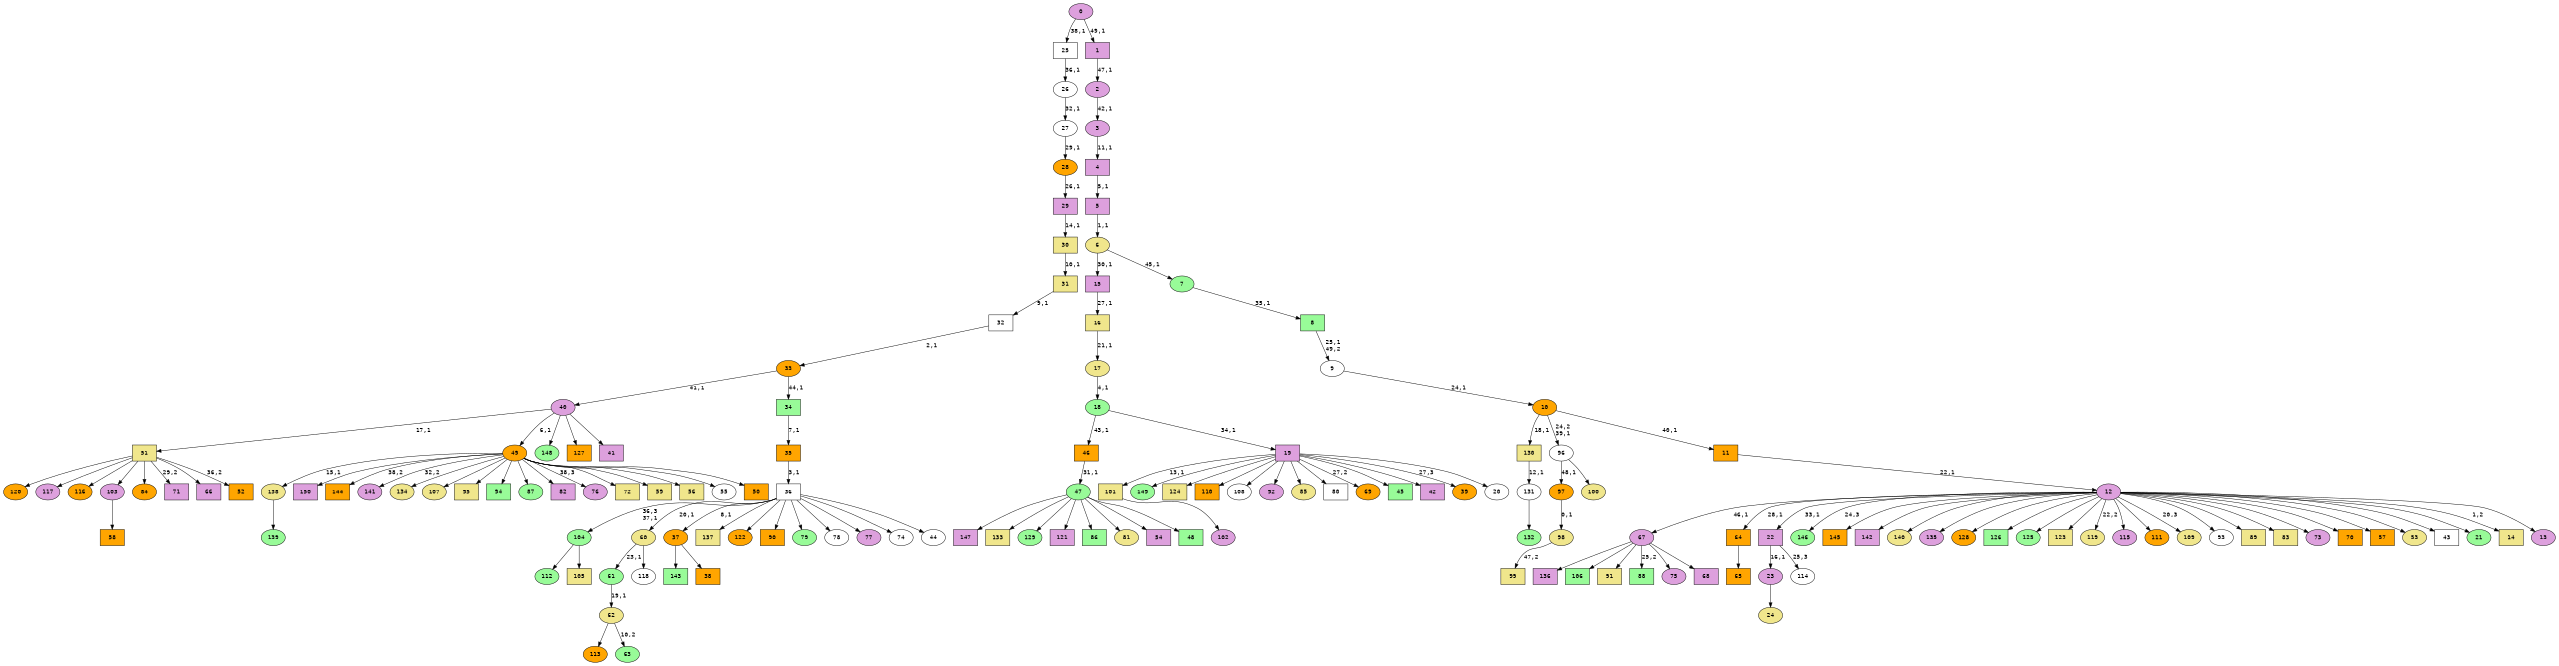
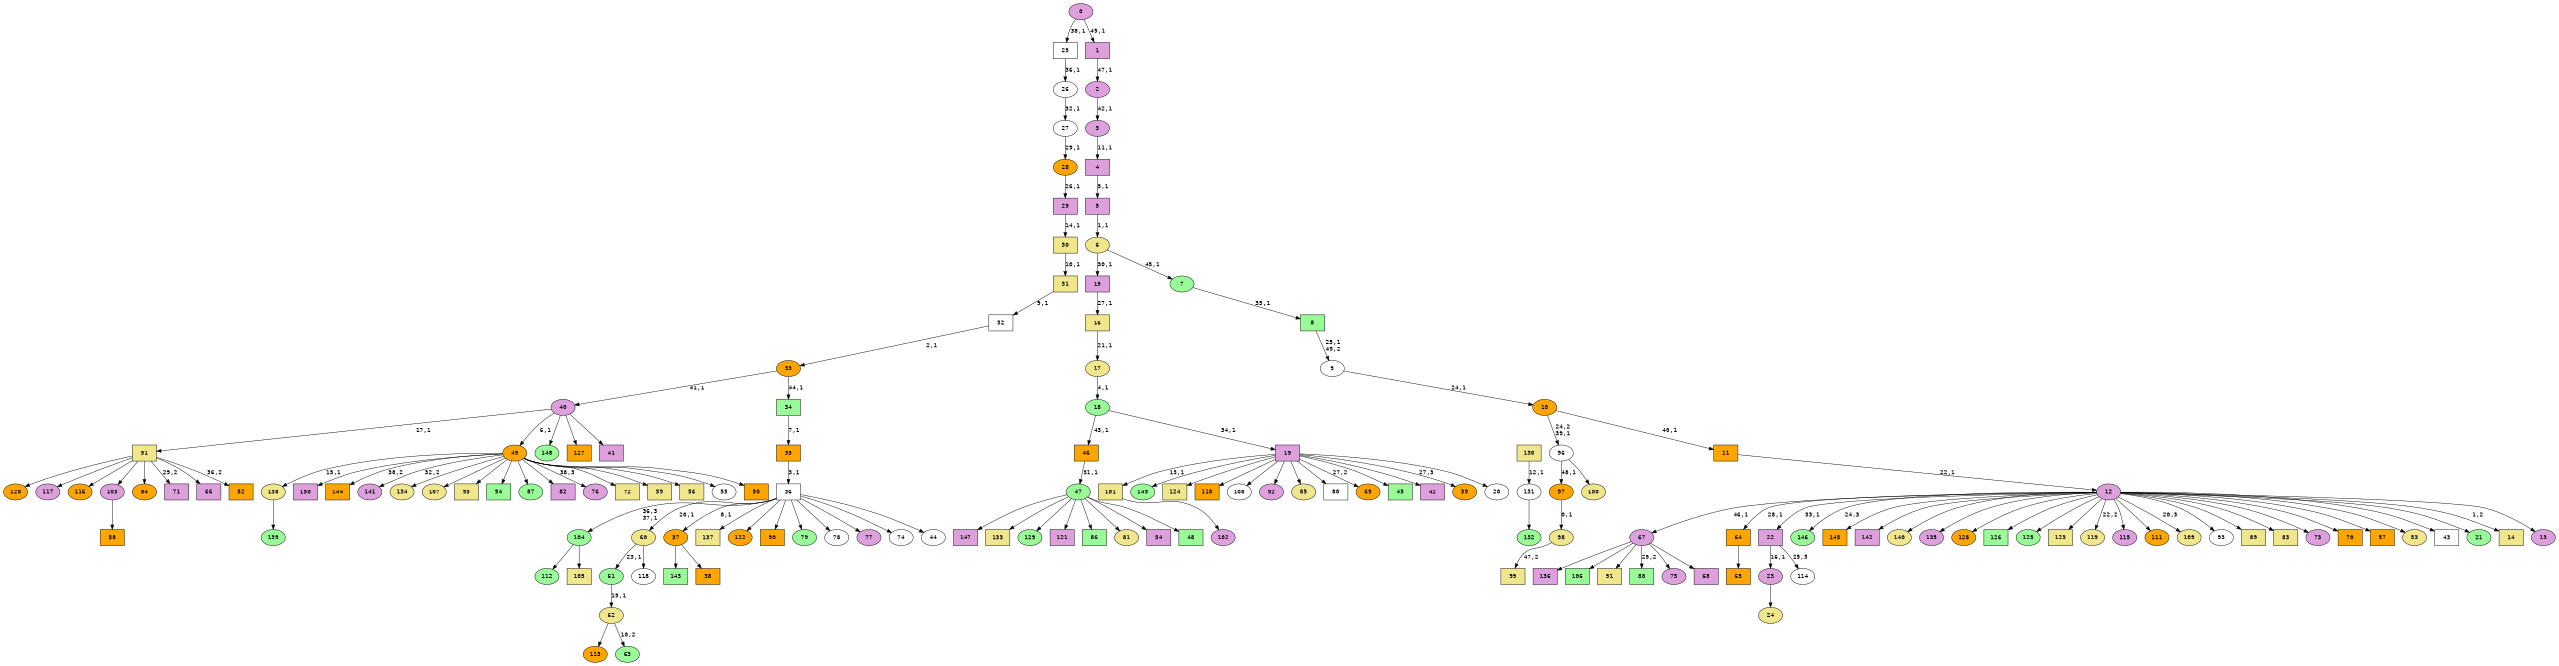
(1533, 427) -> none
